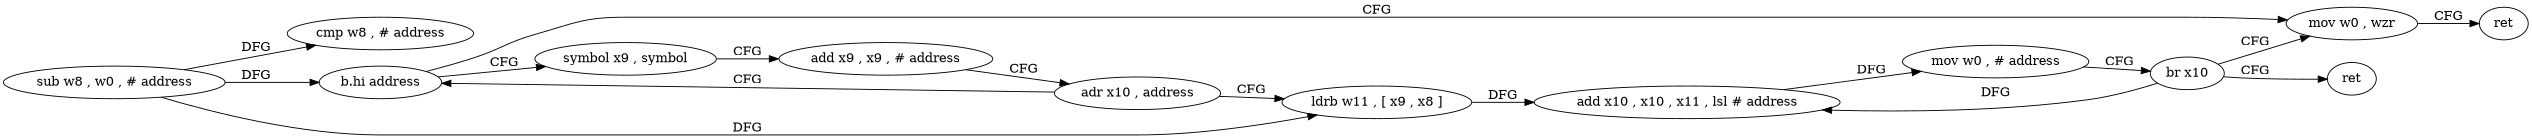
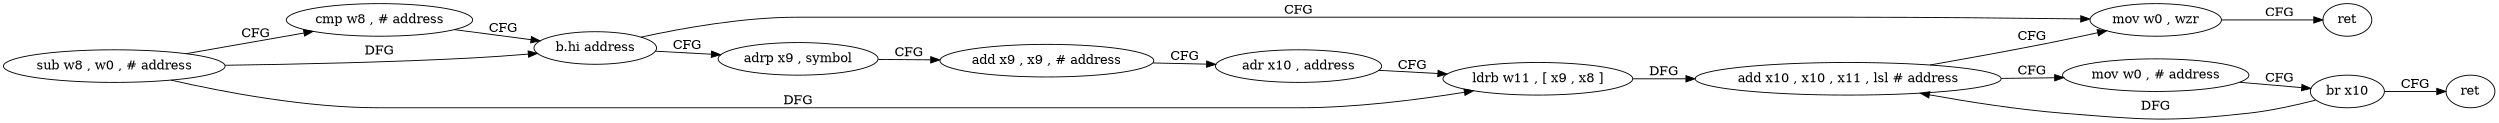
(256, 48) -> (256, 34)
(2259, 52) -> (2014, 50)
(626, 59) -> (798, 59)
(1871, 70) -> (2032, 71)
(753, 88) -> (493, 35)
